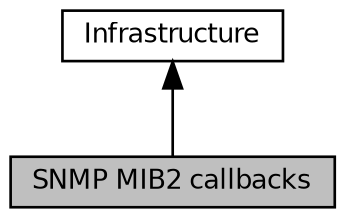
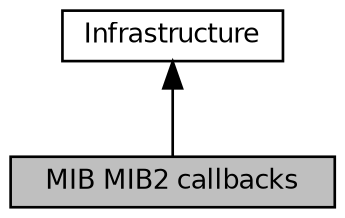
(173, 182) -> (173, 182)
